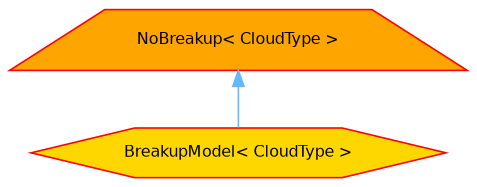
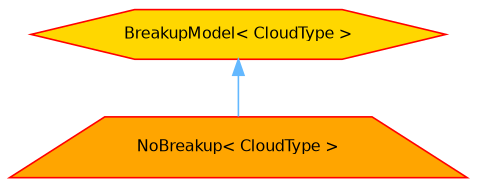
(238, 107) -> (238, 96)
